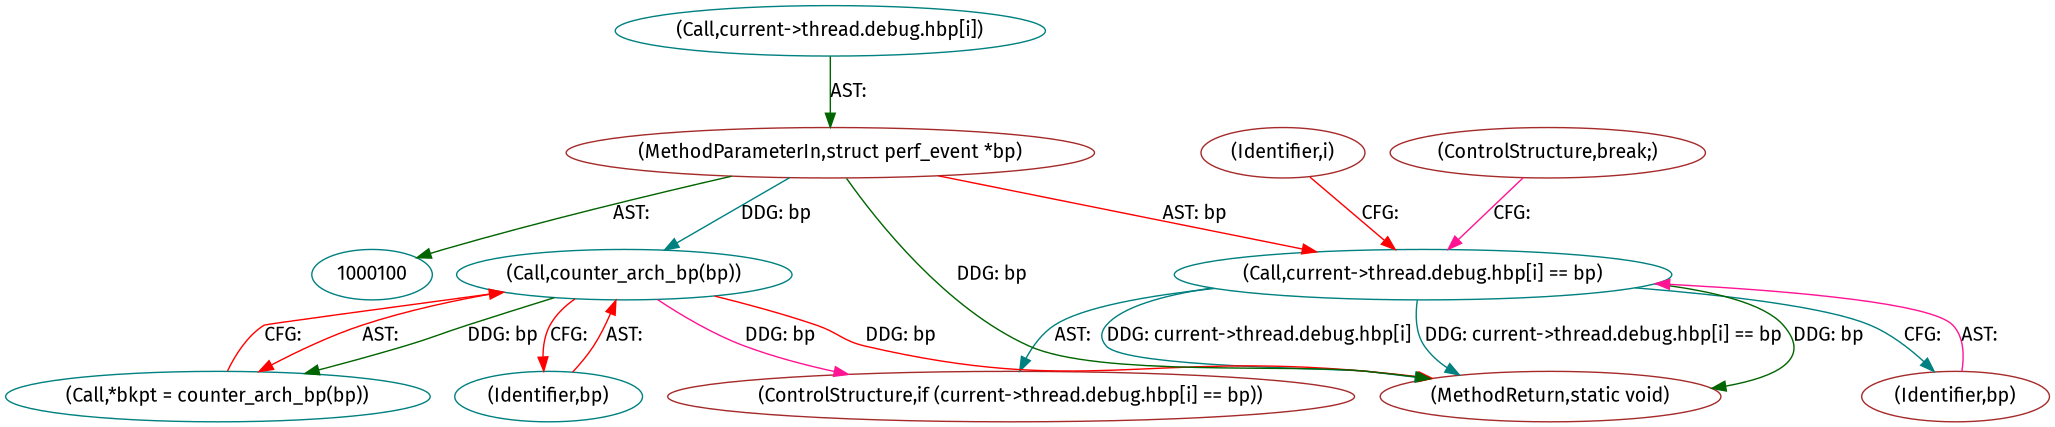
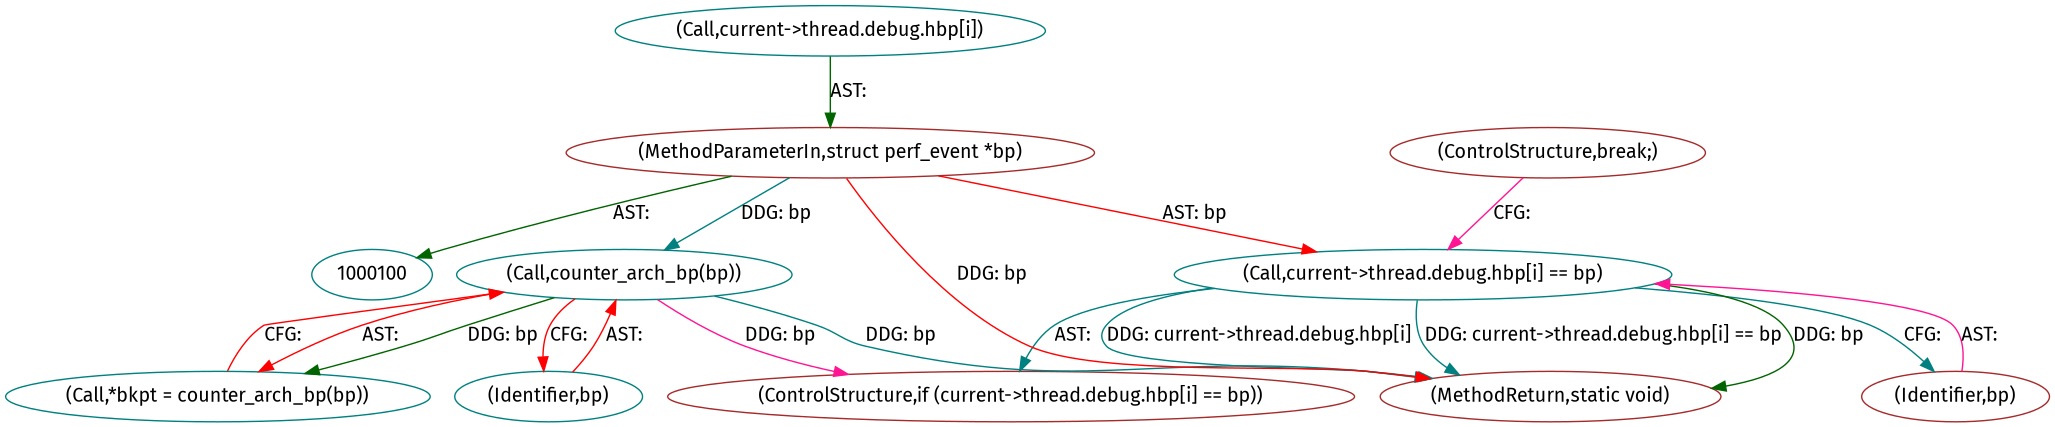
(1283, 153) -> none
(1097, 361) -> (1097, 361)
(1061, 371) -> (1061, 371)
